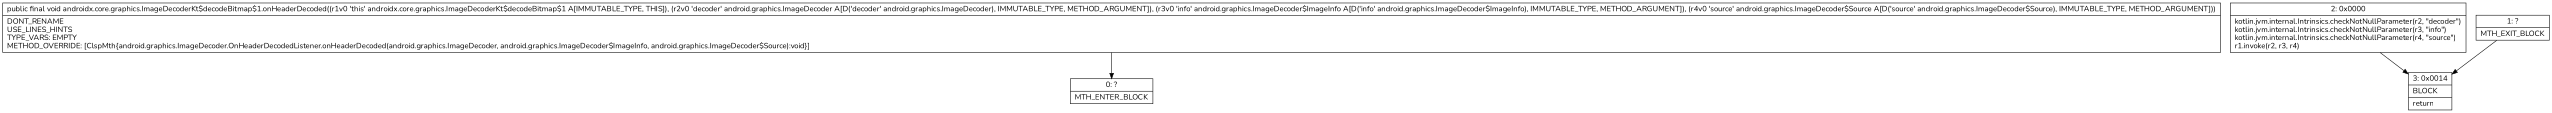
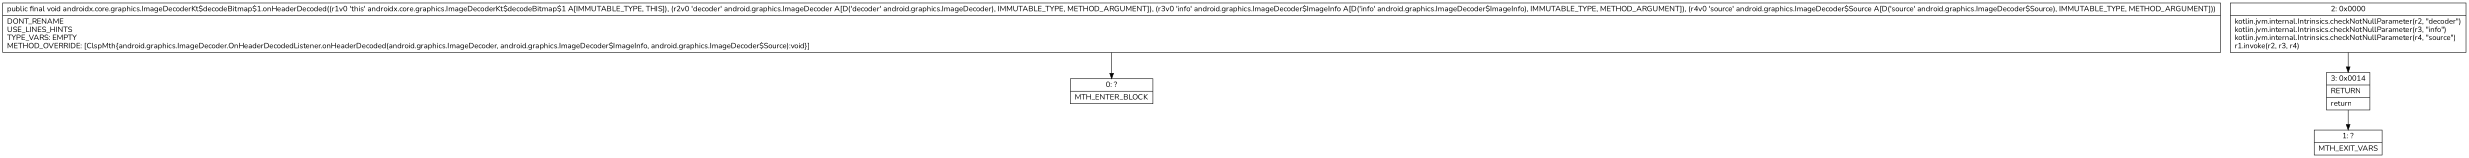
(2513, 34) -> (2348, 149)
(2477, 56) -> (2348, 117)
(2425, 91) -> (2346, 91)
